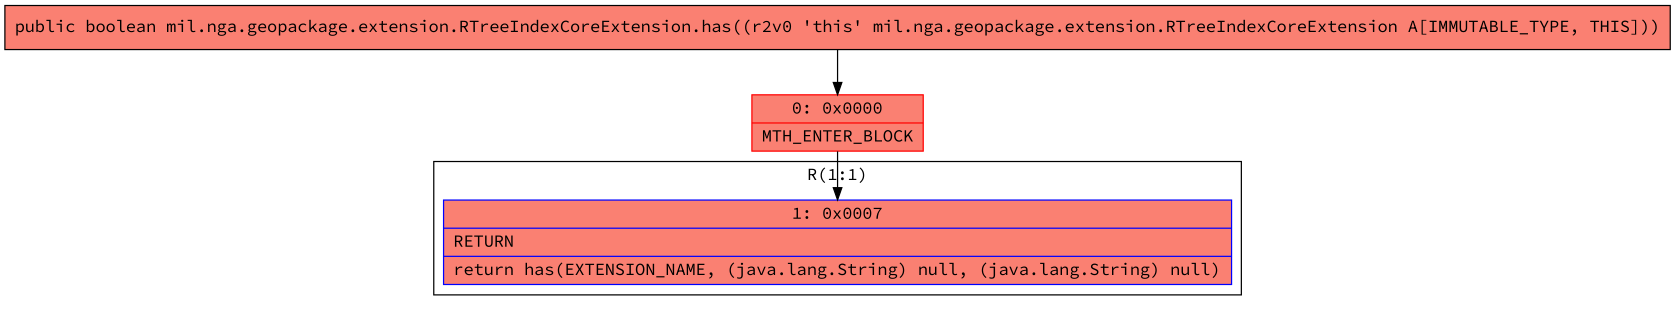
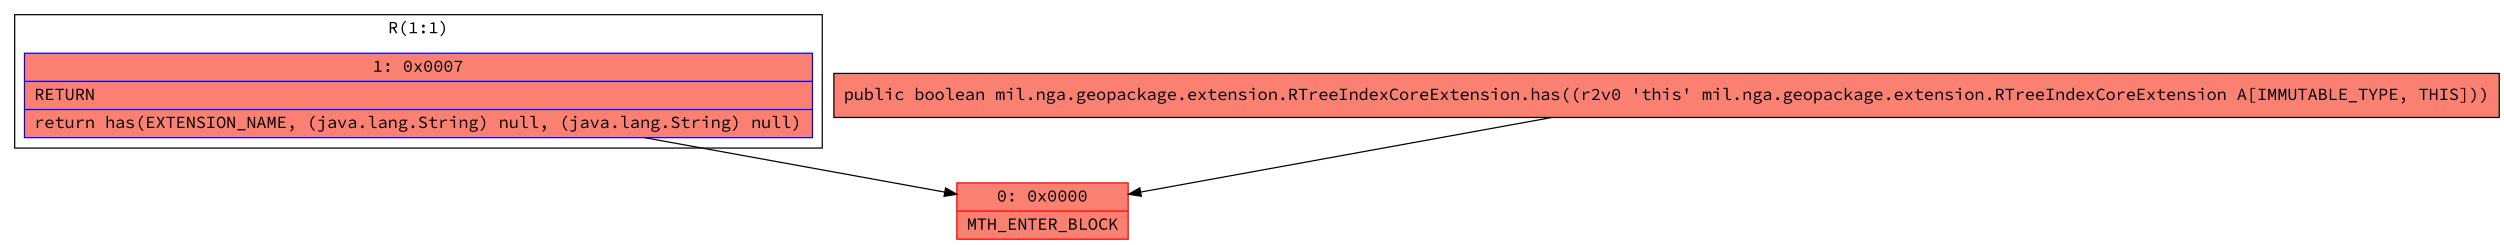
(838, 169) -> (795, 165)
